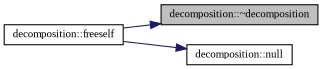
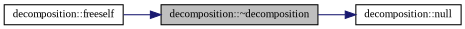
(150, 45) -> (332, 15)
